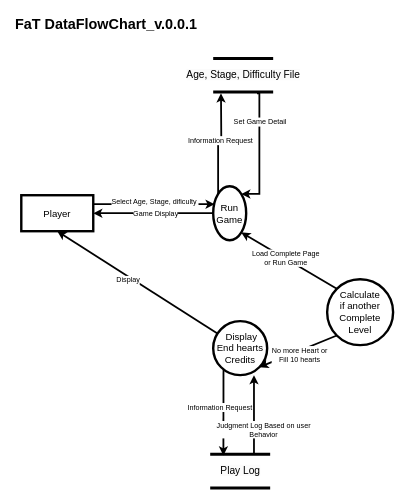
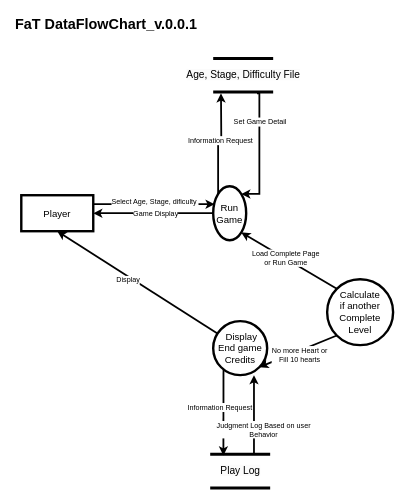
(240, 348) -> (240, 348)
